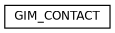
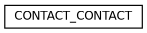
(57, 17) -> (74, 17)
